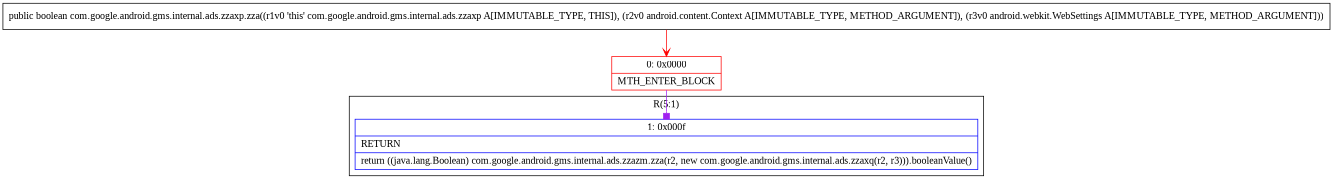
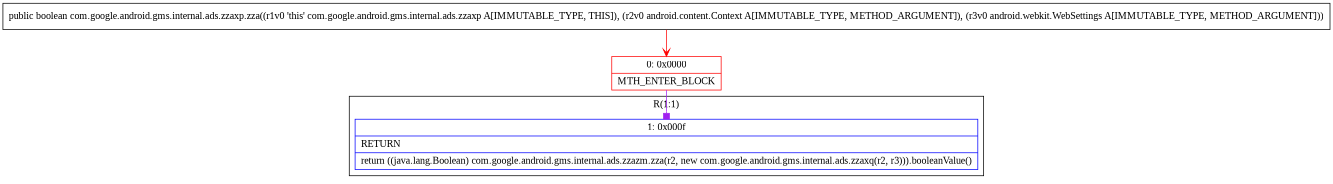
(666, 105) -> (666, 105)
